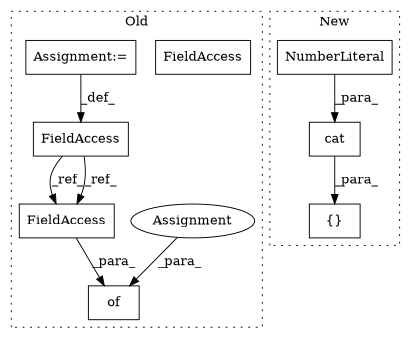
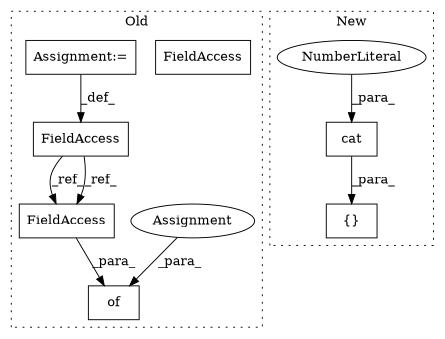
(335, 57) -> (352, 57)
